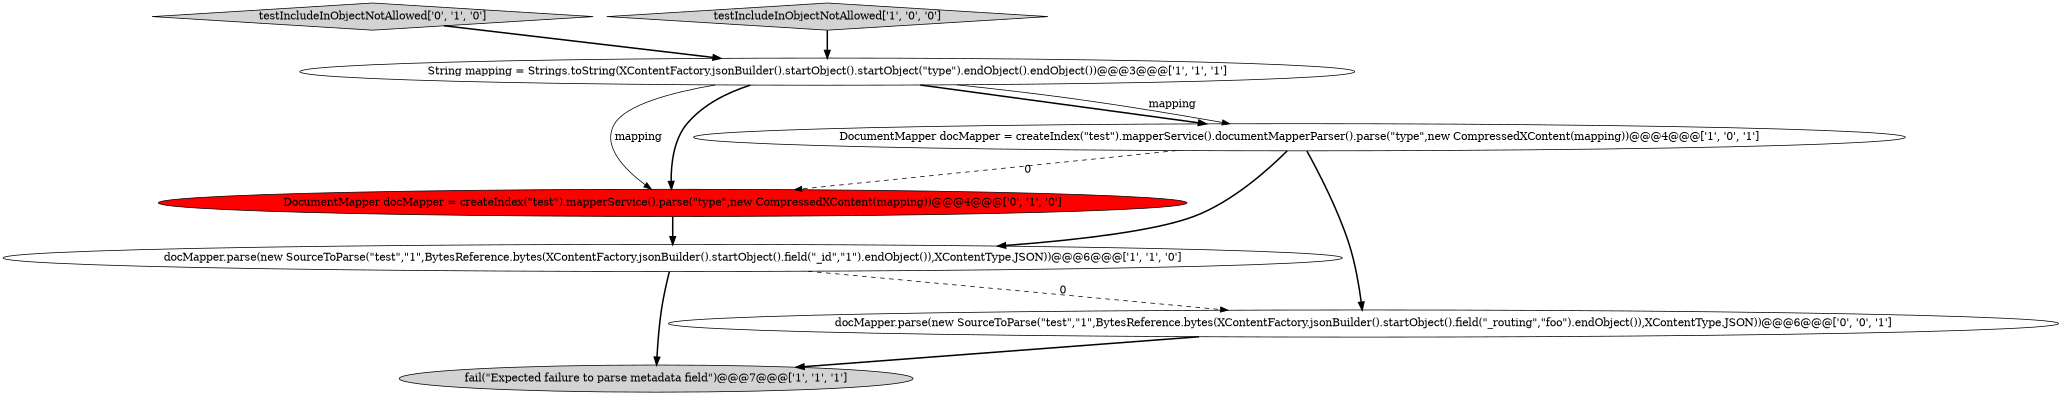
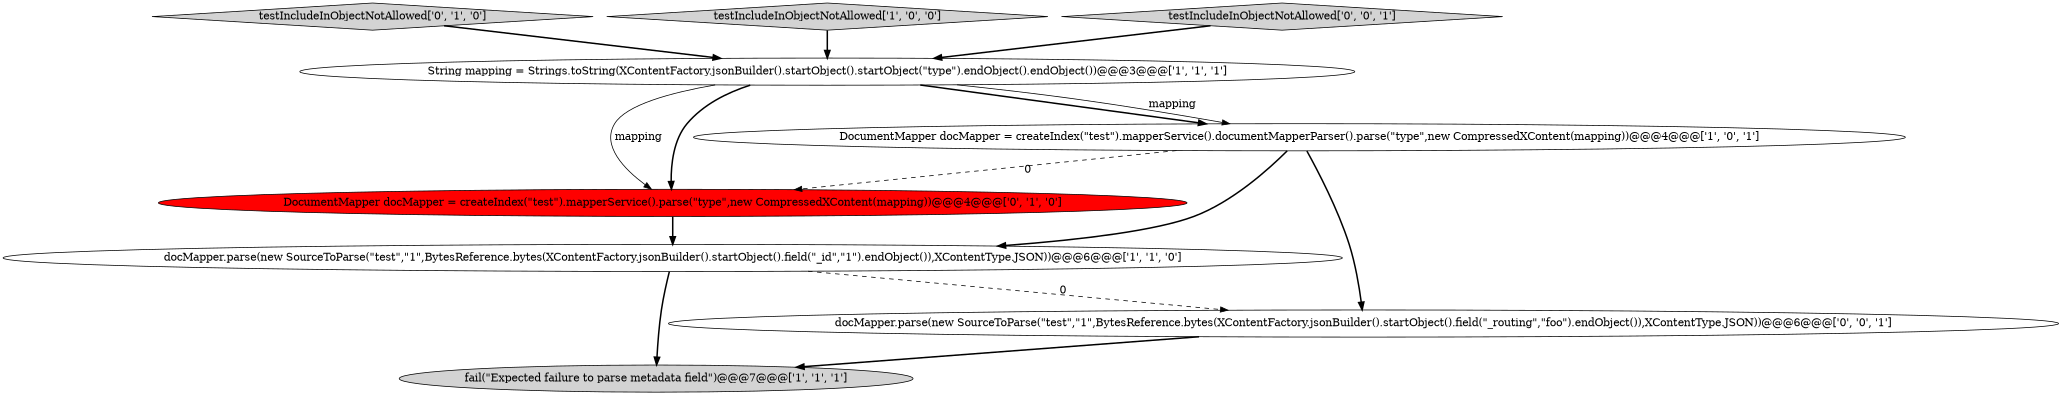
none -> (1282, 17)
